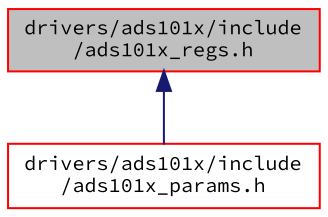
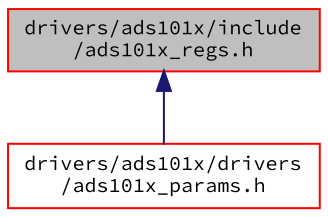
(164, 176) -> (164, 176)
